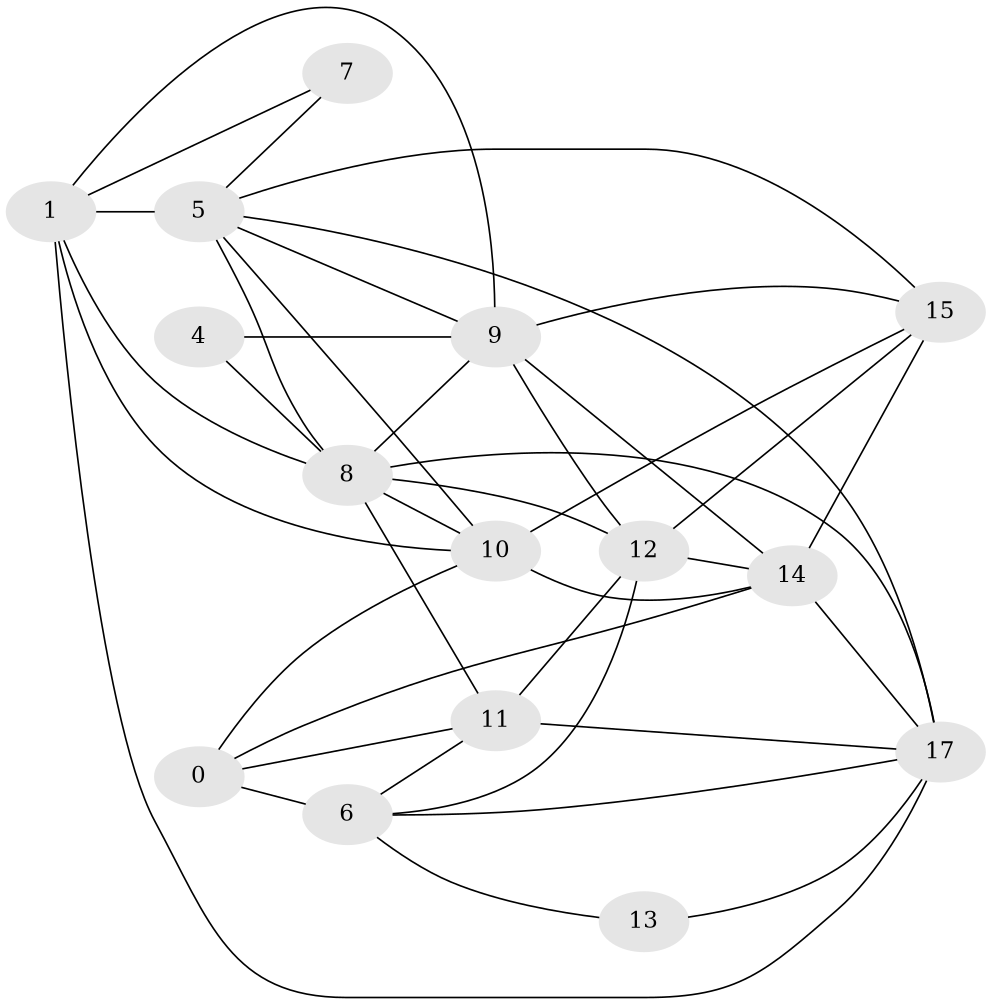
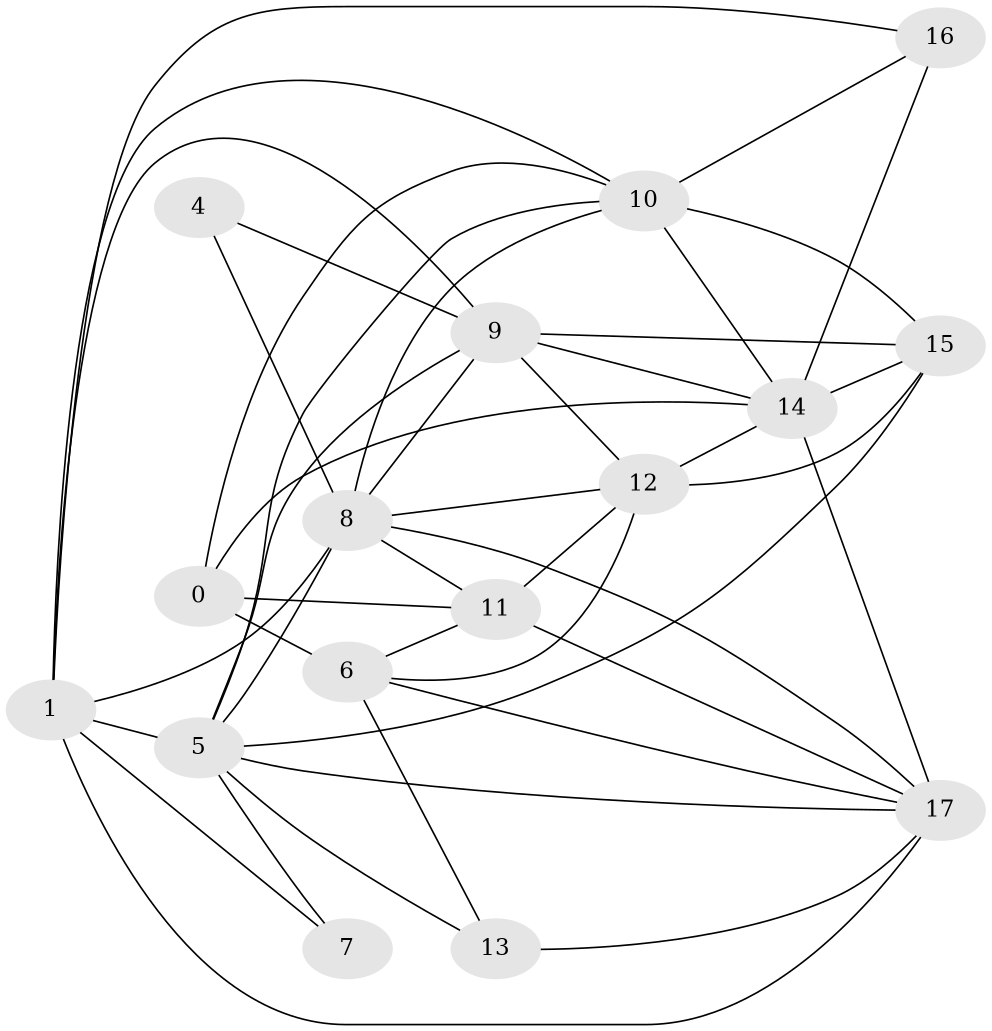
none -> (941, 38)
none -> (339, 858)
